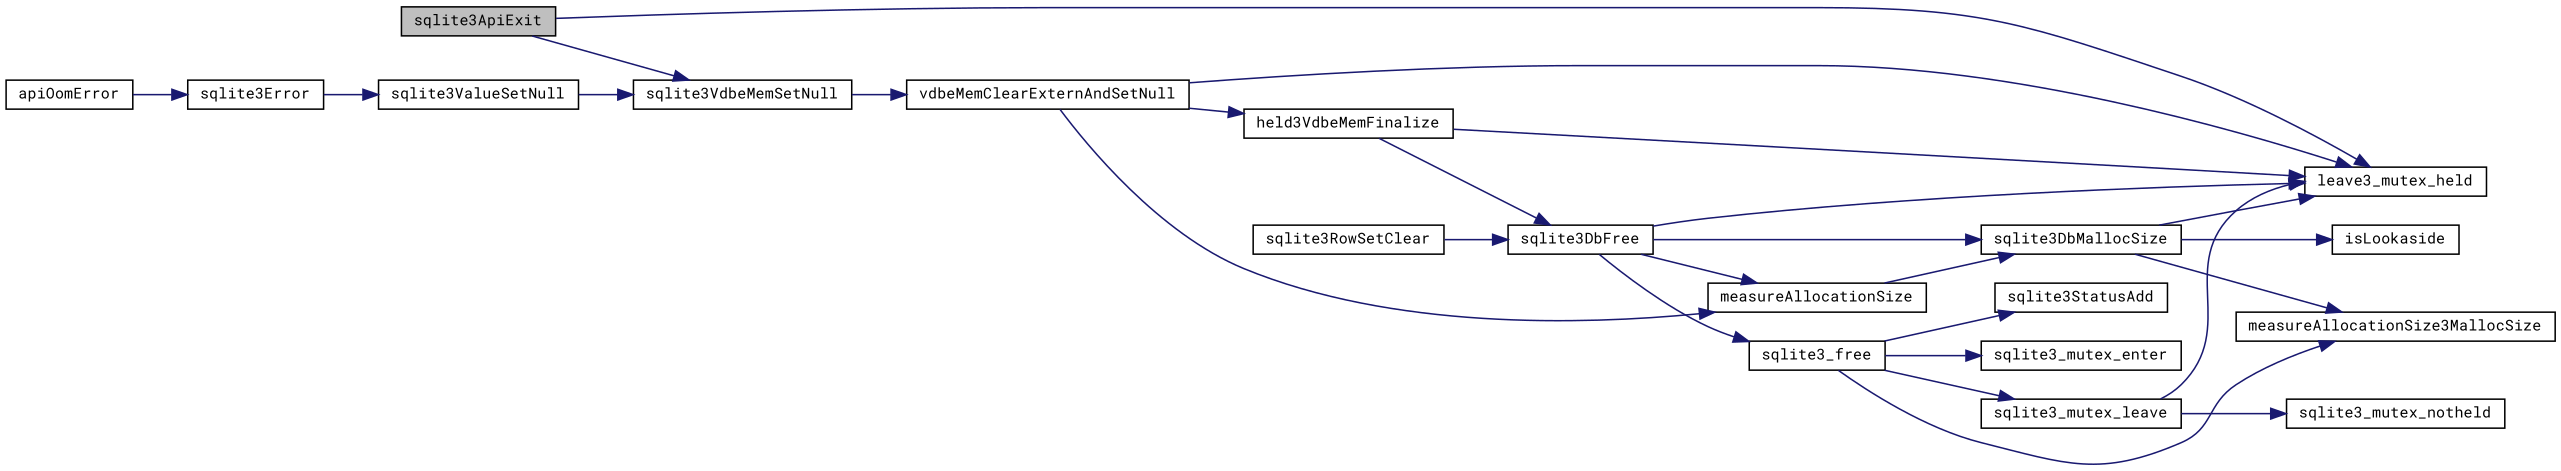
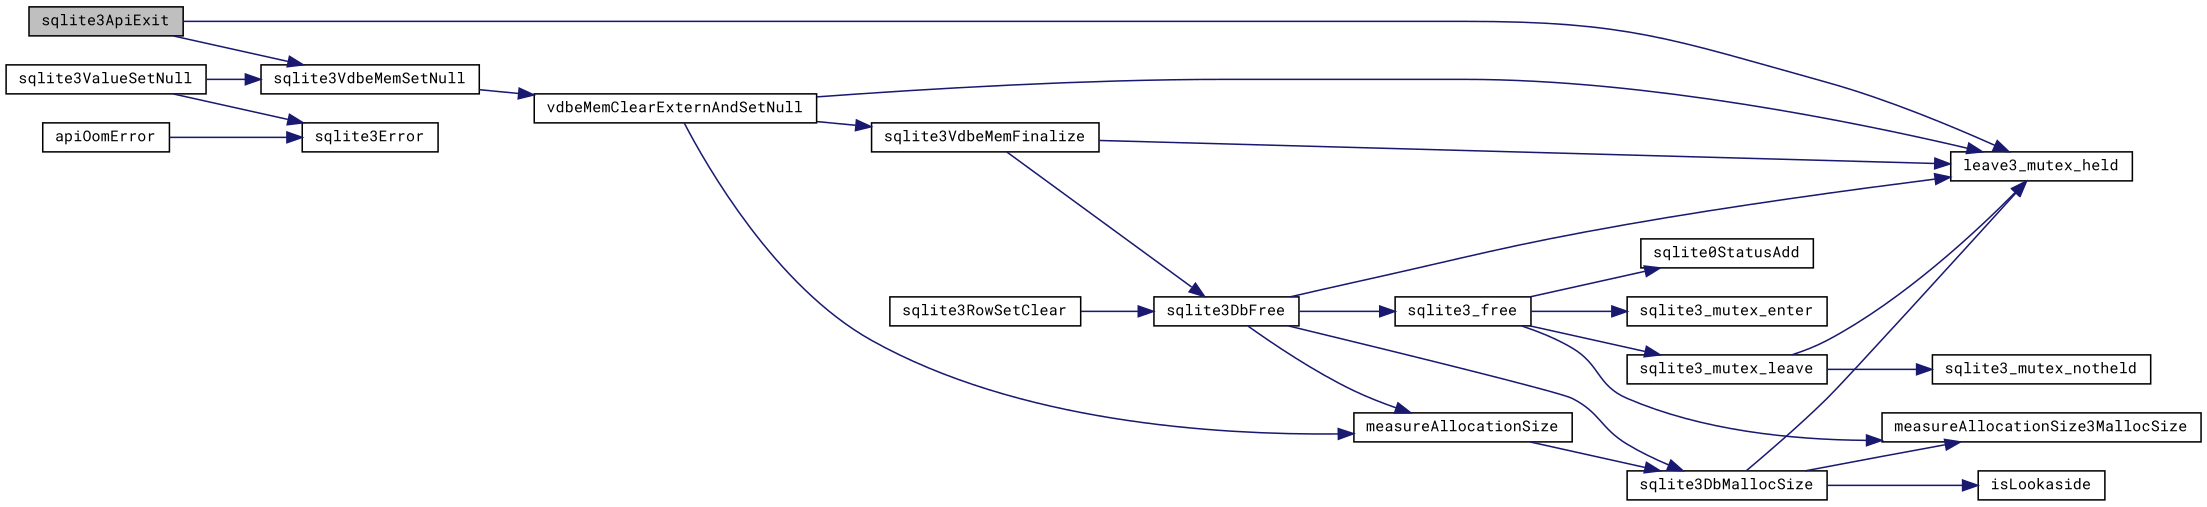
(343, 95) -> (231, 107)
(1349, 124) -> (985, 137)
(2081, 298) -> (1727, 253)
